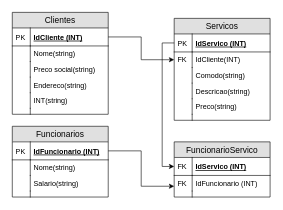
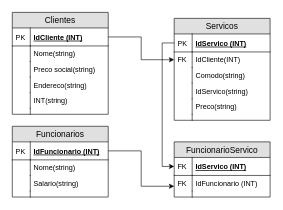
(228, 91) -> (228, 91)
